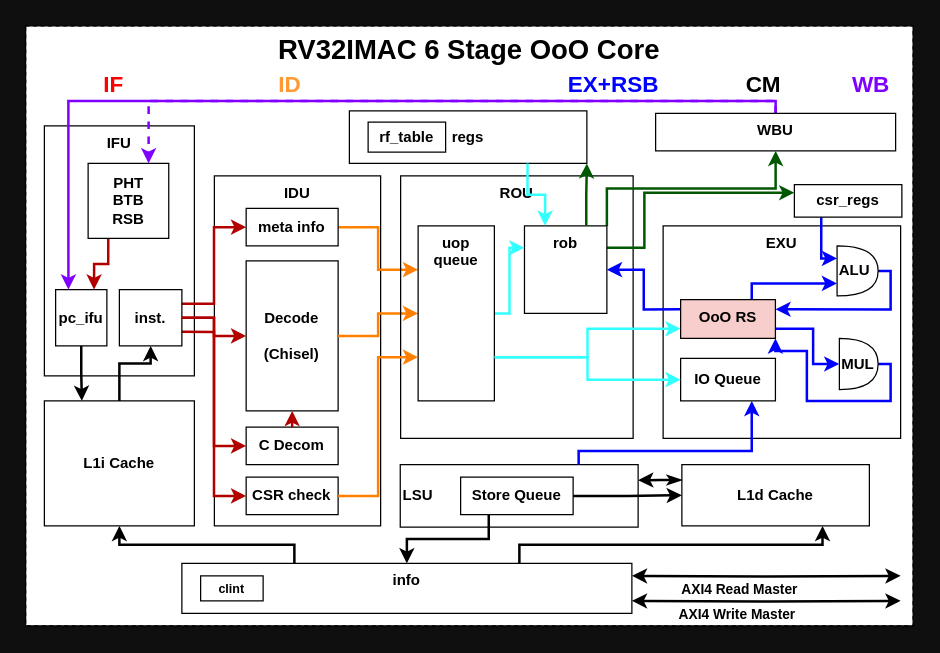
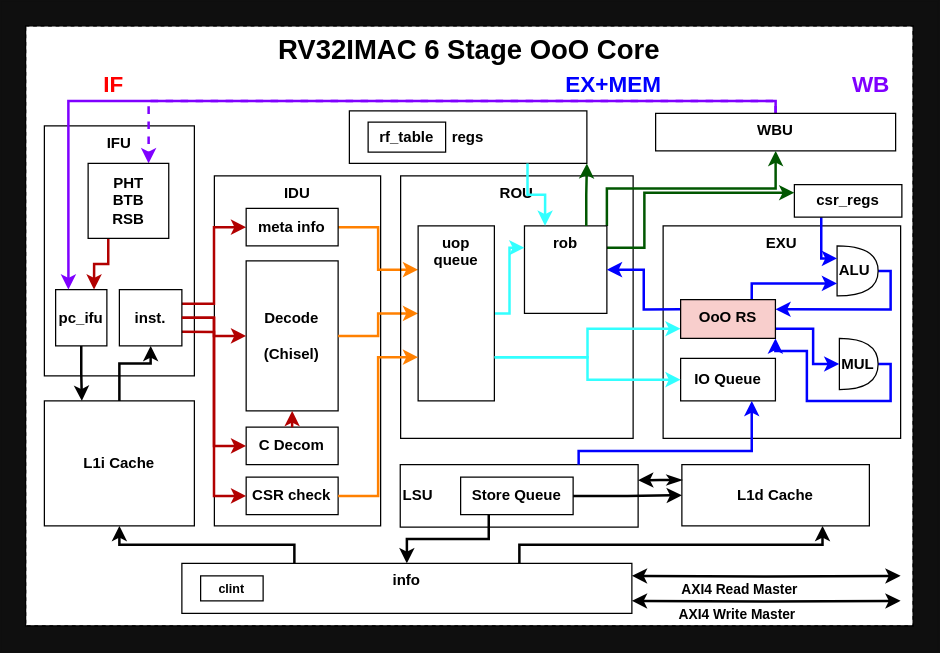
(289, 84) -> none
(614, 84) -> (614, 84)
(763, 84) -> none
